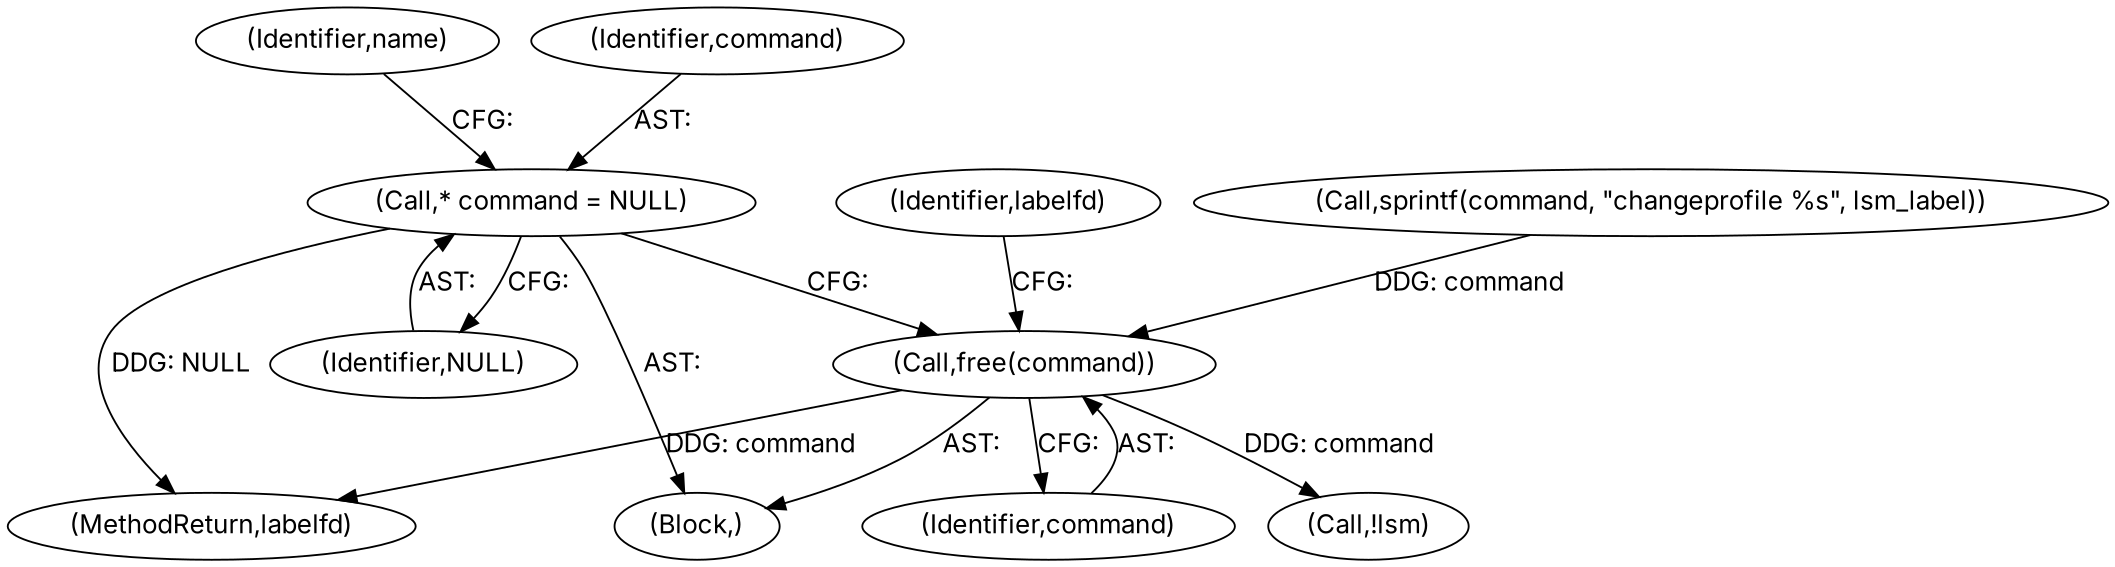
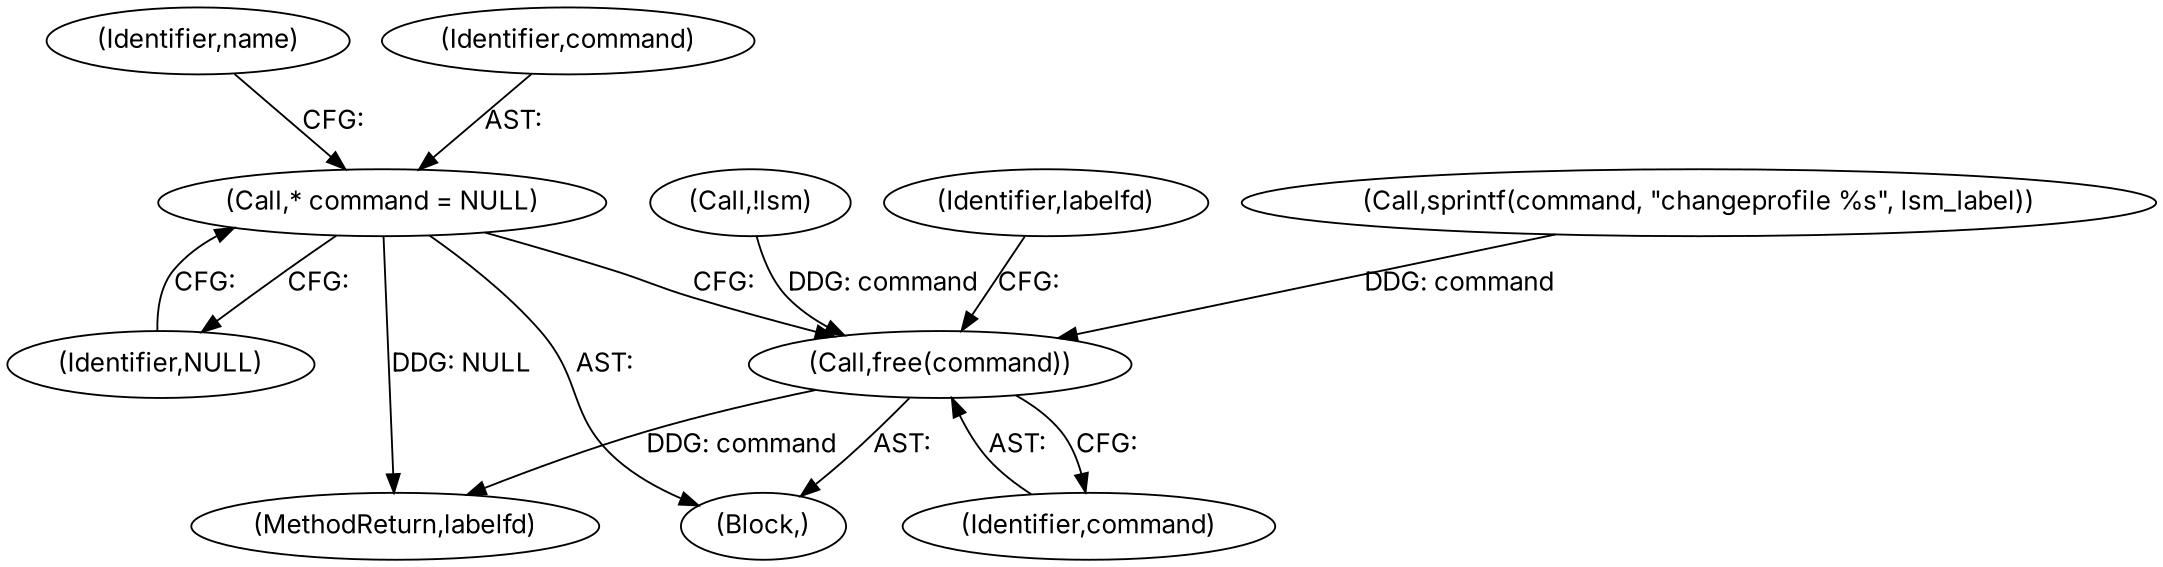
(451, 284) -> (208, 284)
(1204, 438) -> (781, 290)
